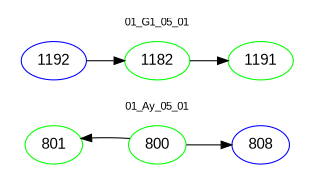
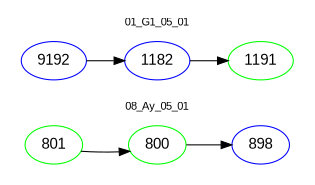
(54, 61) -> (54, 61)
(157, 61) -> (157, 61)
(157, 107) -> (157, 107)
(111, 138) -> (100, 152)
(261, 145) -> (261, 145)
